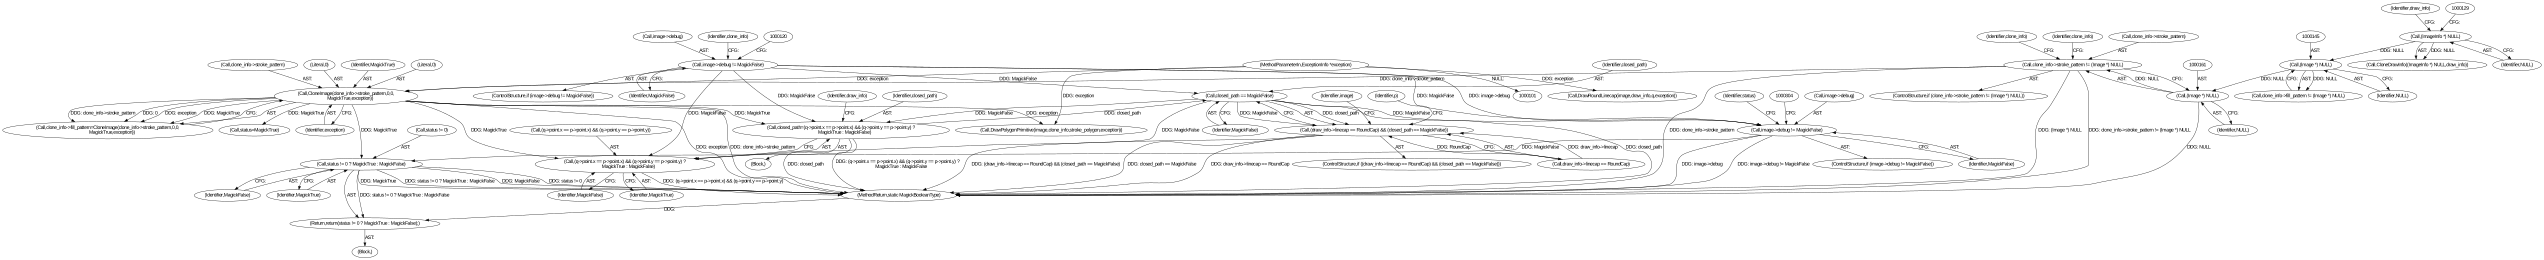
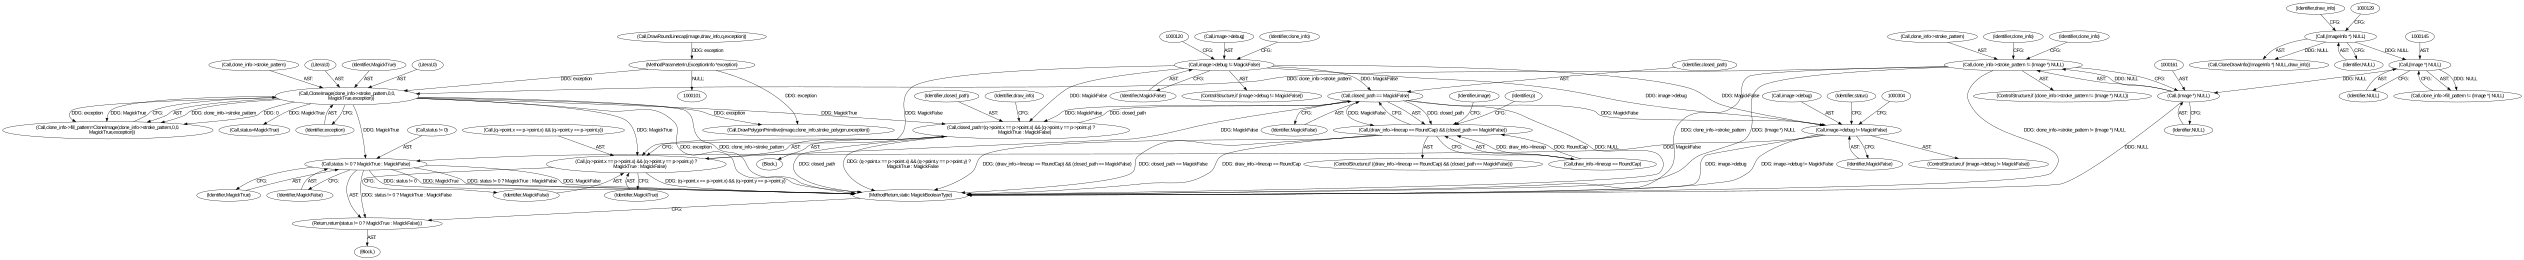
(1468, 73) -> (692, 49)
(1644, 147) -> (1607, 147)
(670, 210) -> (677, 210)
